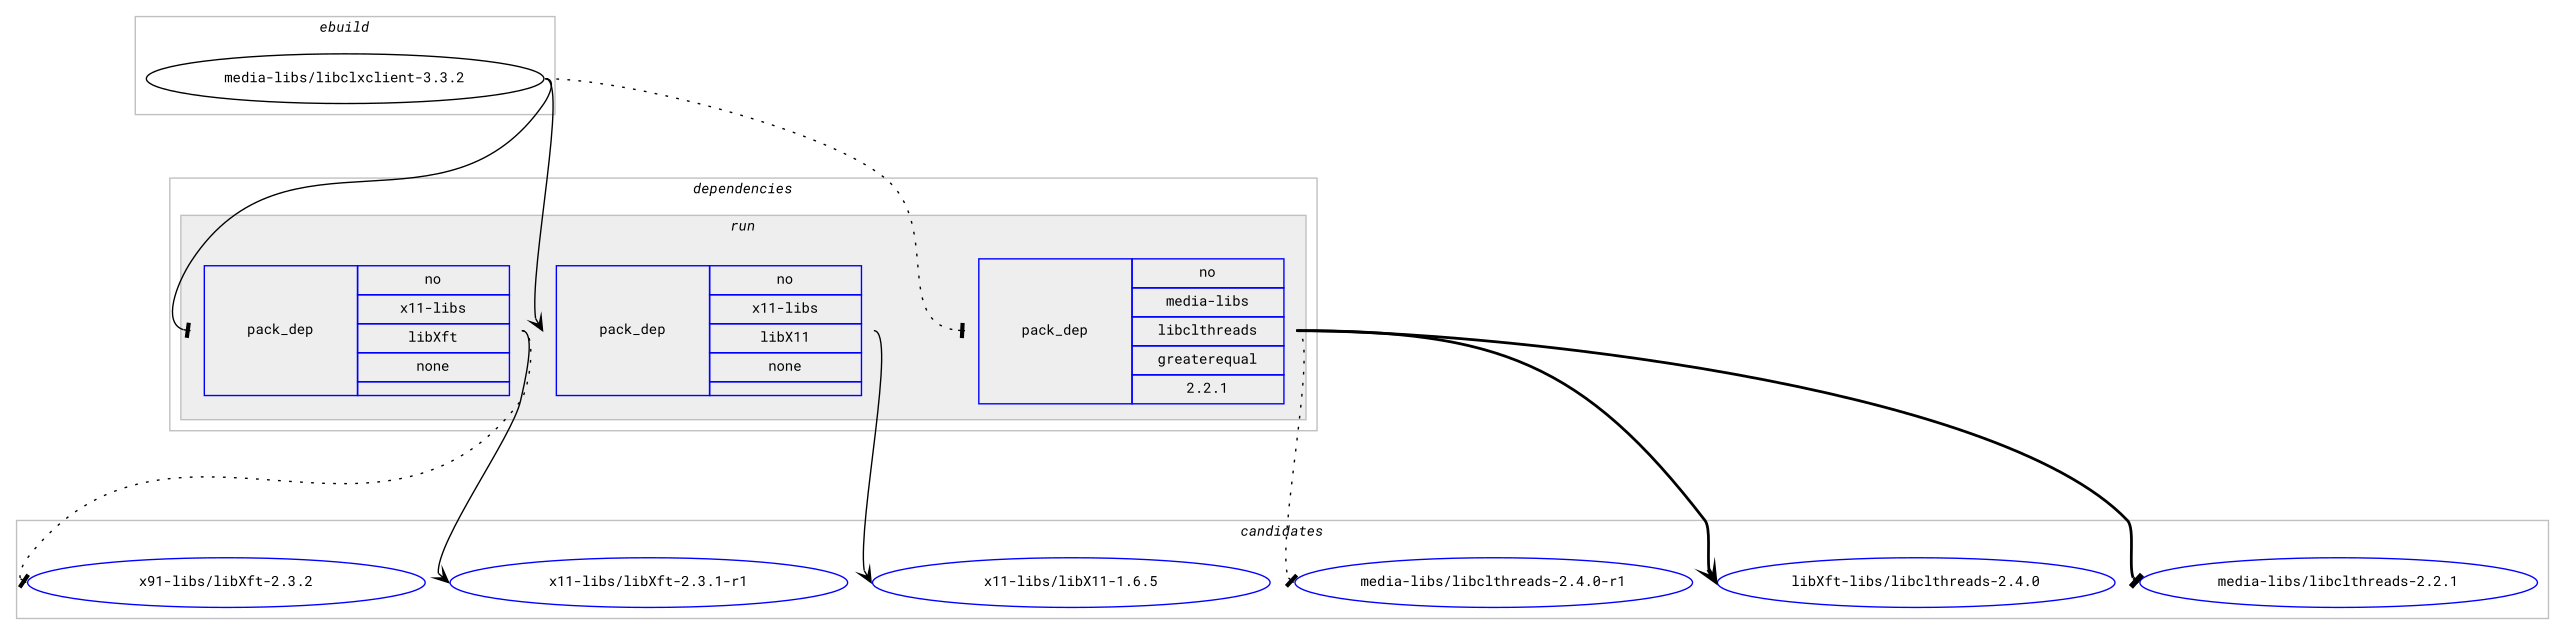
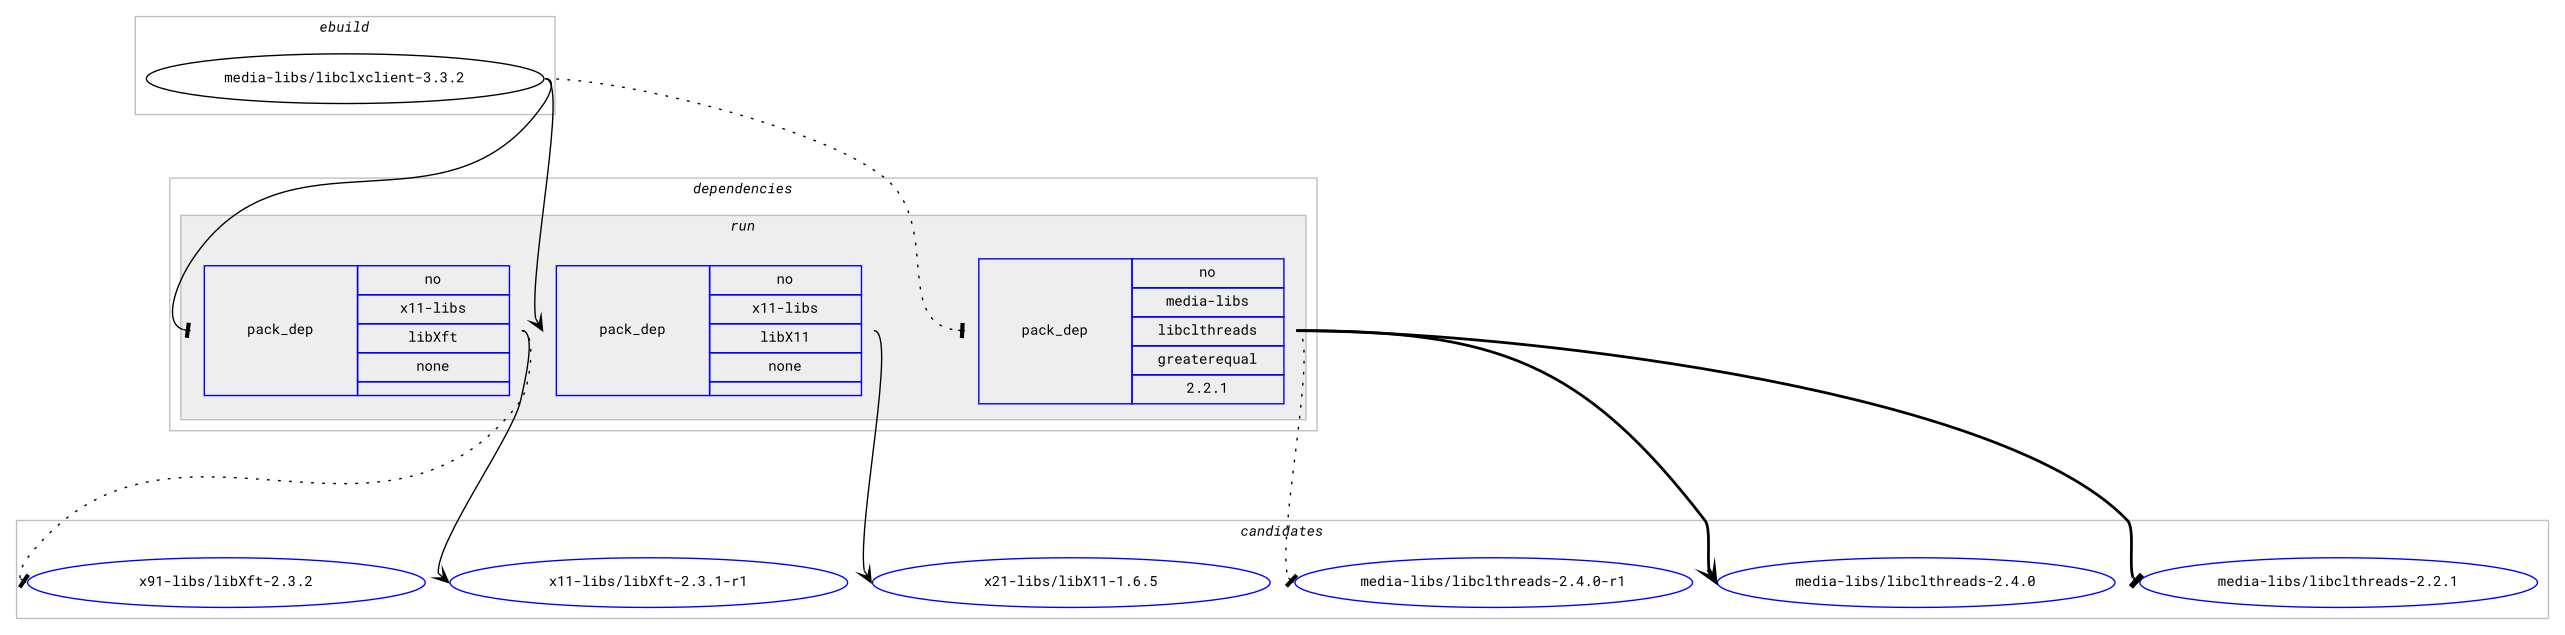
(1071, 583) -> (1071, 583)
(1916, 583) -> (1916, 583)
